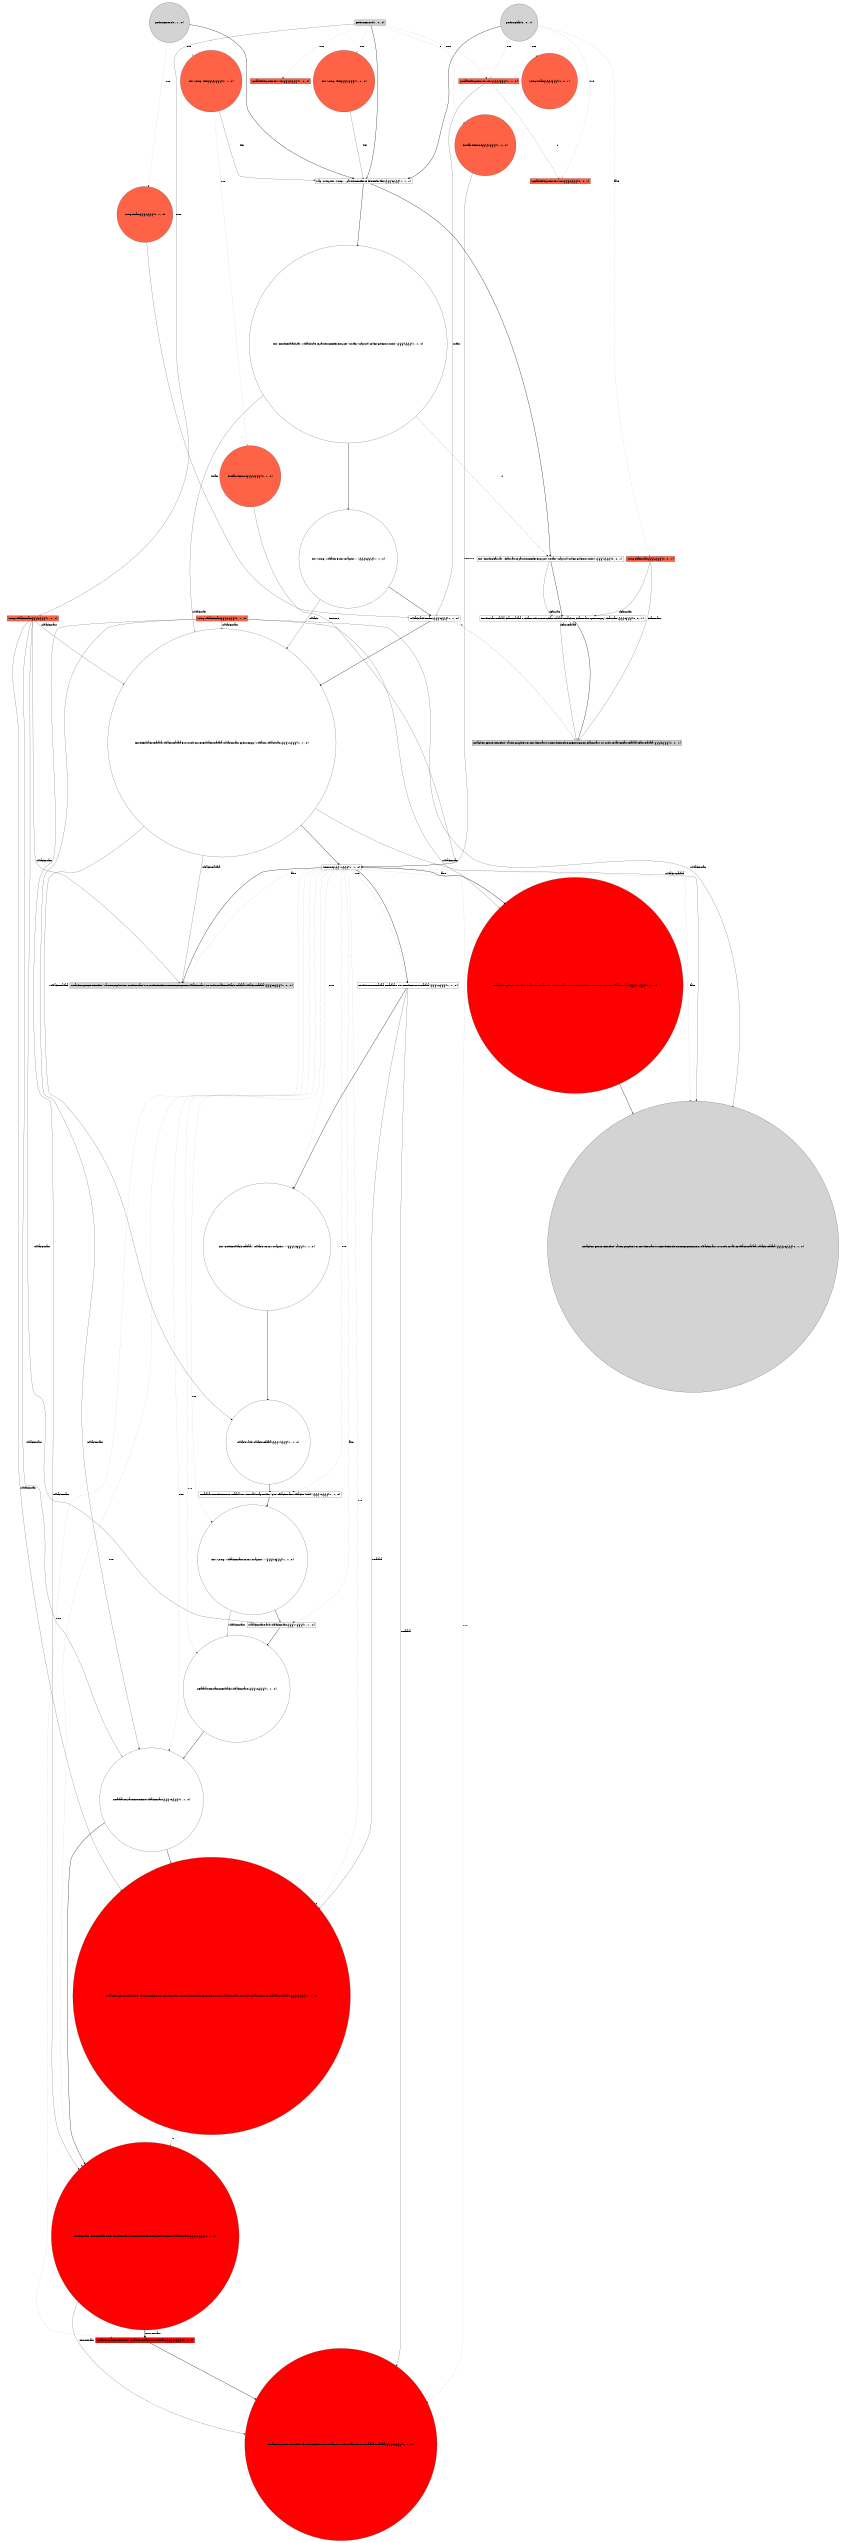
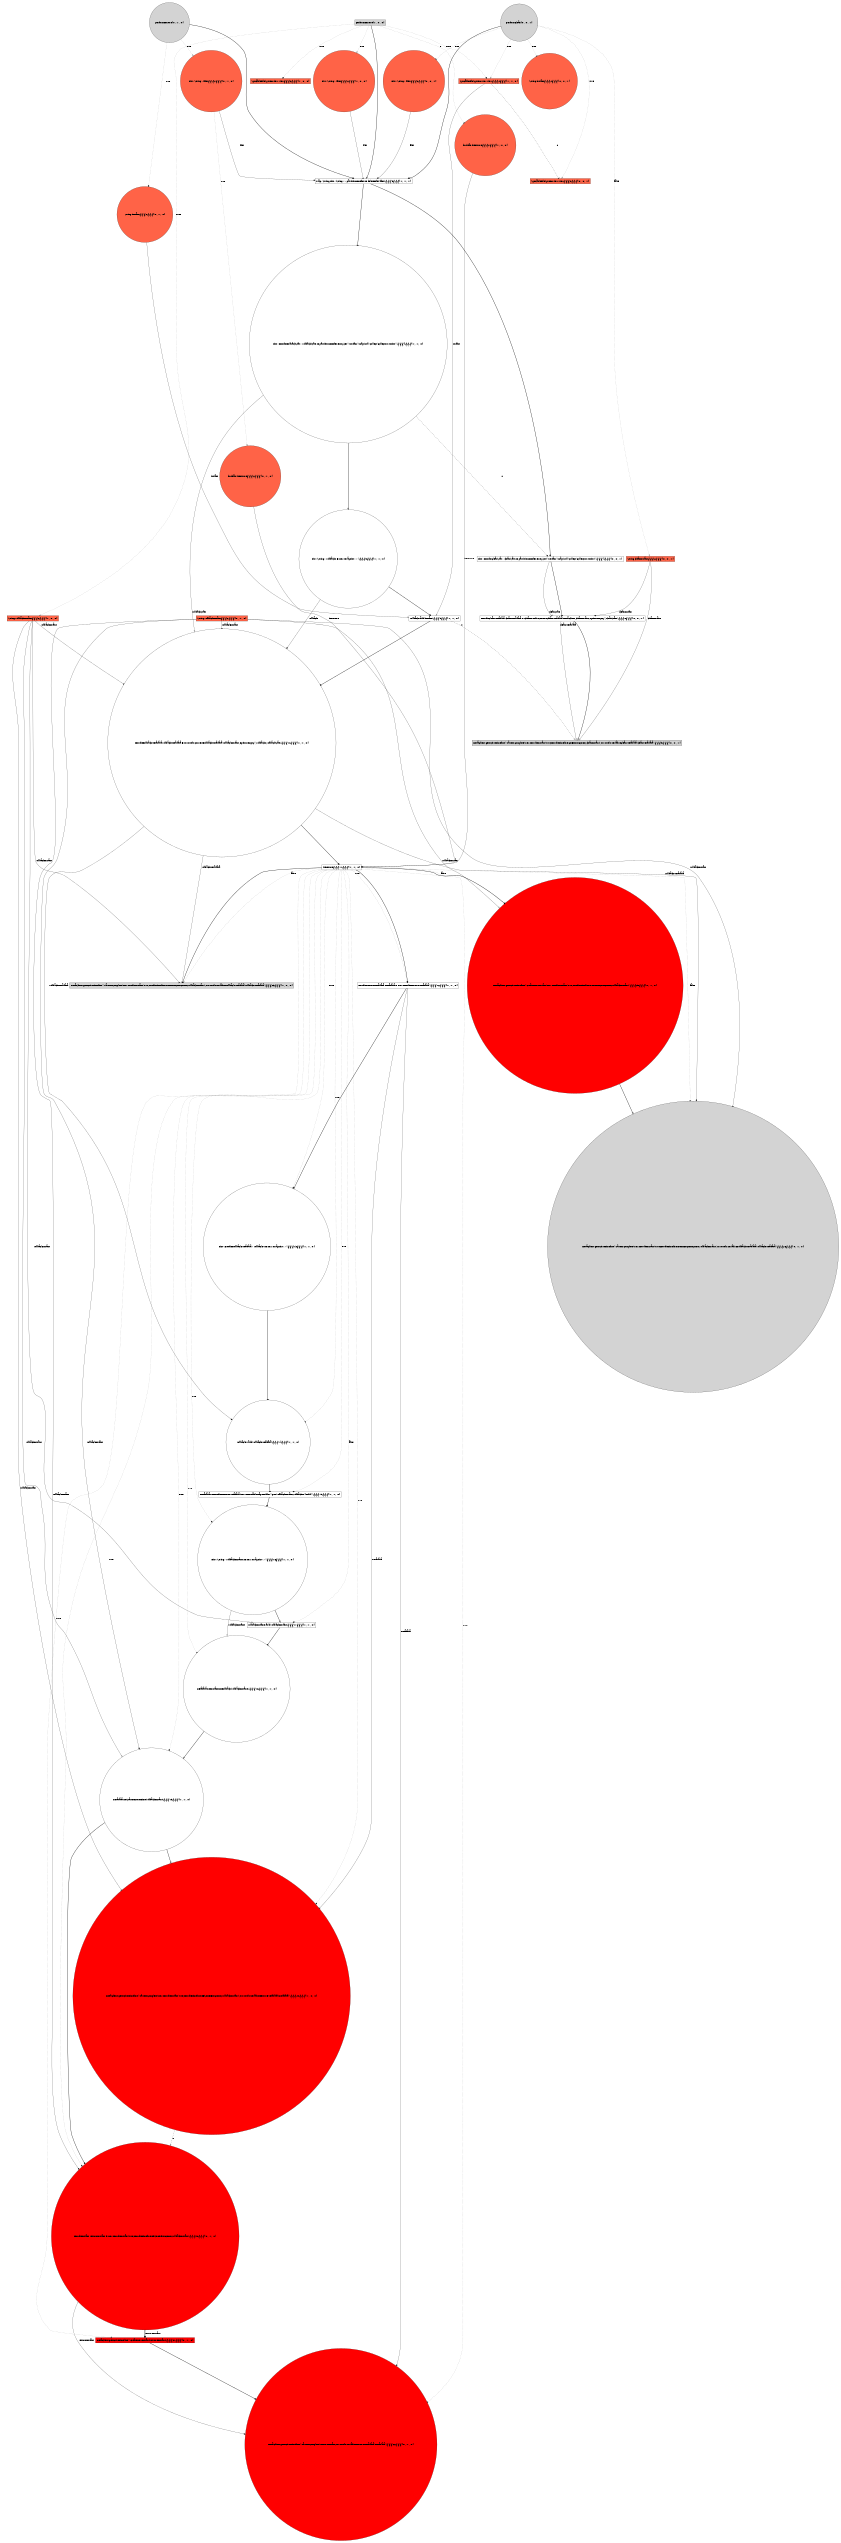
none -> (414, 81)
(176, 278) -> (176, 278)
none -> (335, 1151)
